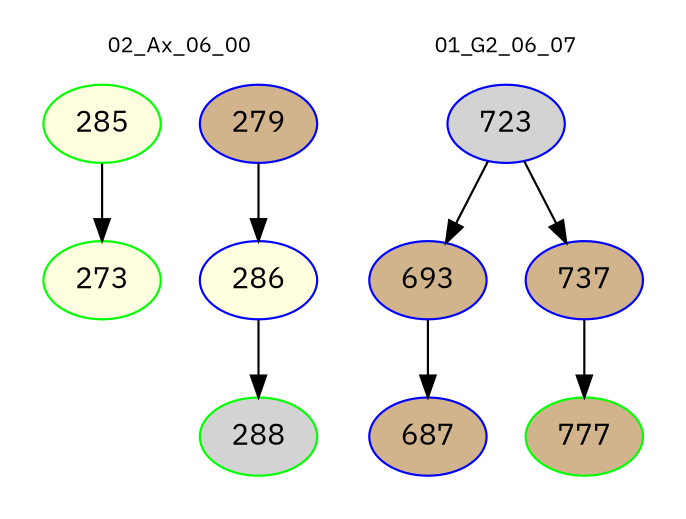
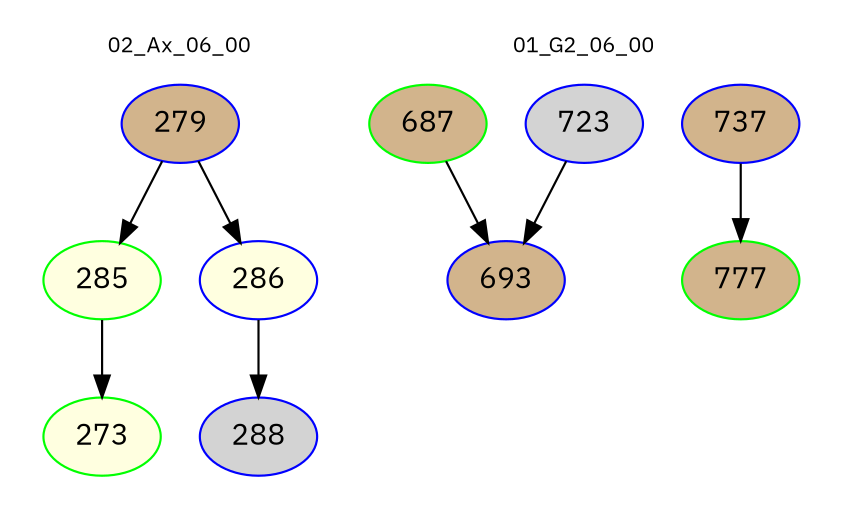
(506, 47) -> (584, 47)
none -> (146, 192)
(540, 192) -> none
(428, 348) -> (462, 192)
(258, 437) -> (258, 437)
(428, 437) -> (428, 124)
